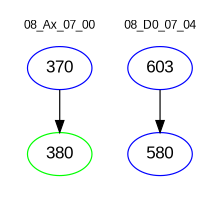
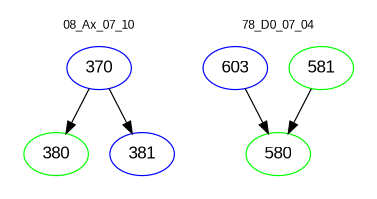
(60, 26) -> (99, 26)
(161, 26) -> (278, 26)
none -> (321, 68)
none -> (142, 154)
(160, 154) -> (278, 154)
